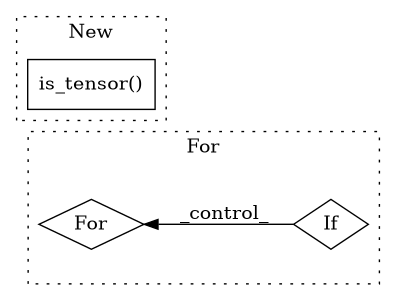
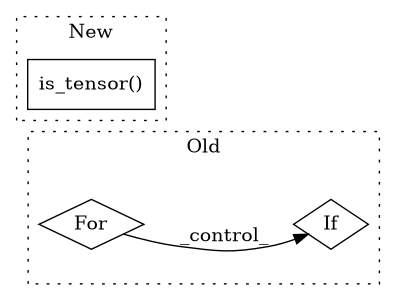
(204, 147) -> (204, 147)
(226, 224) -> (209, 250)
